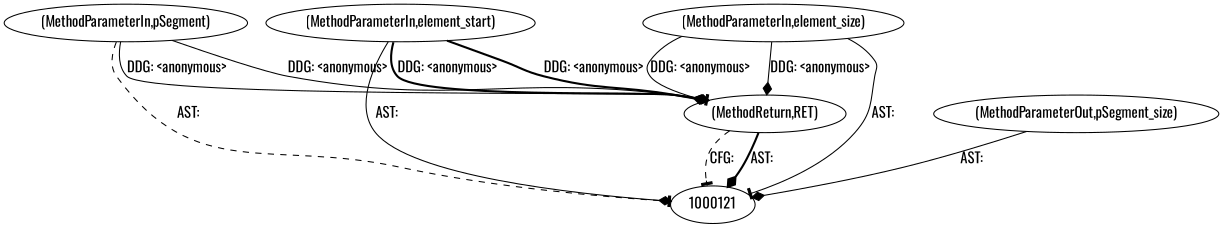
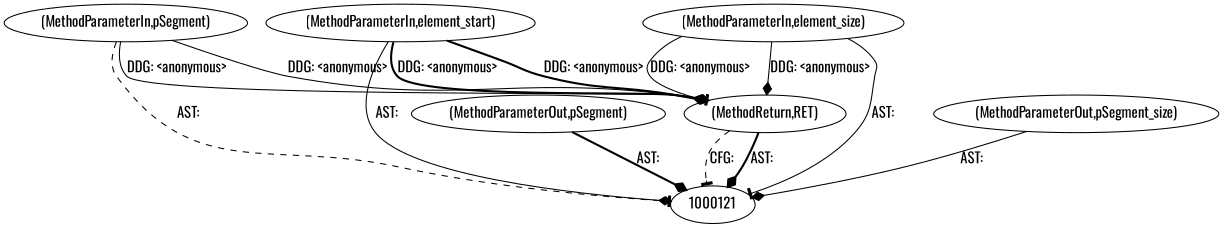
none -> (538, 114)
